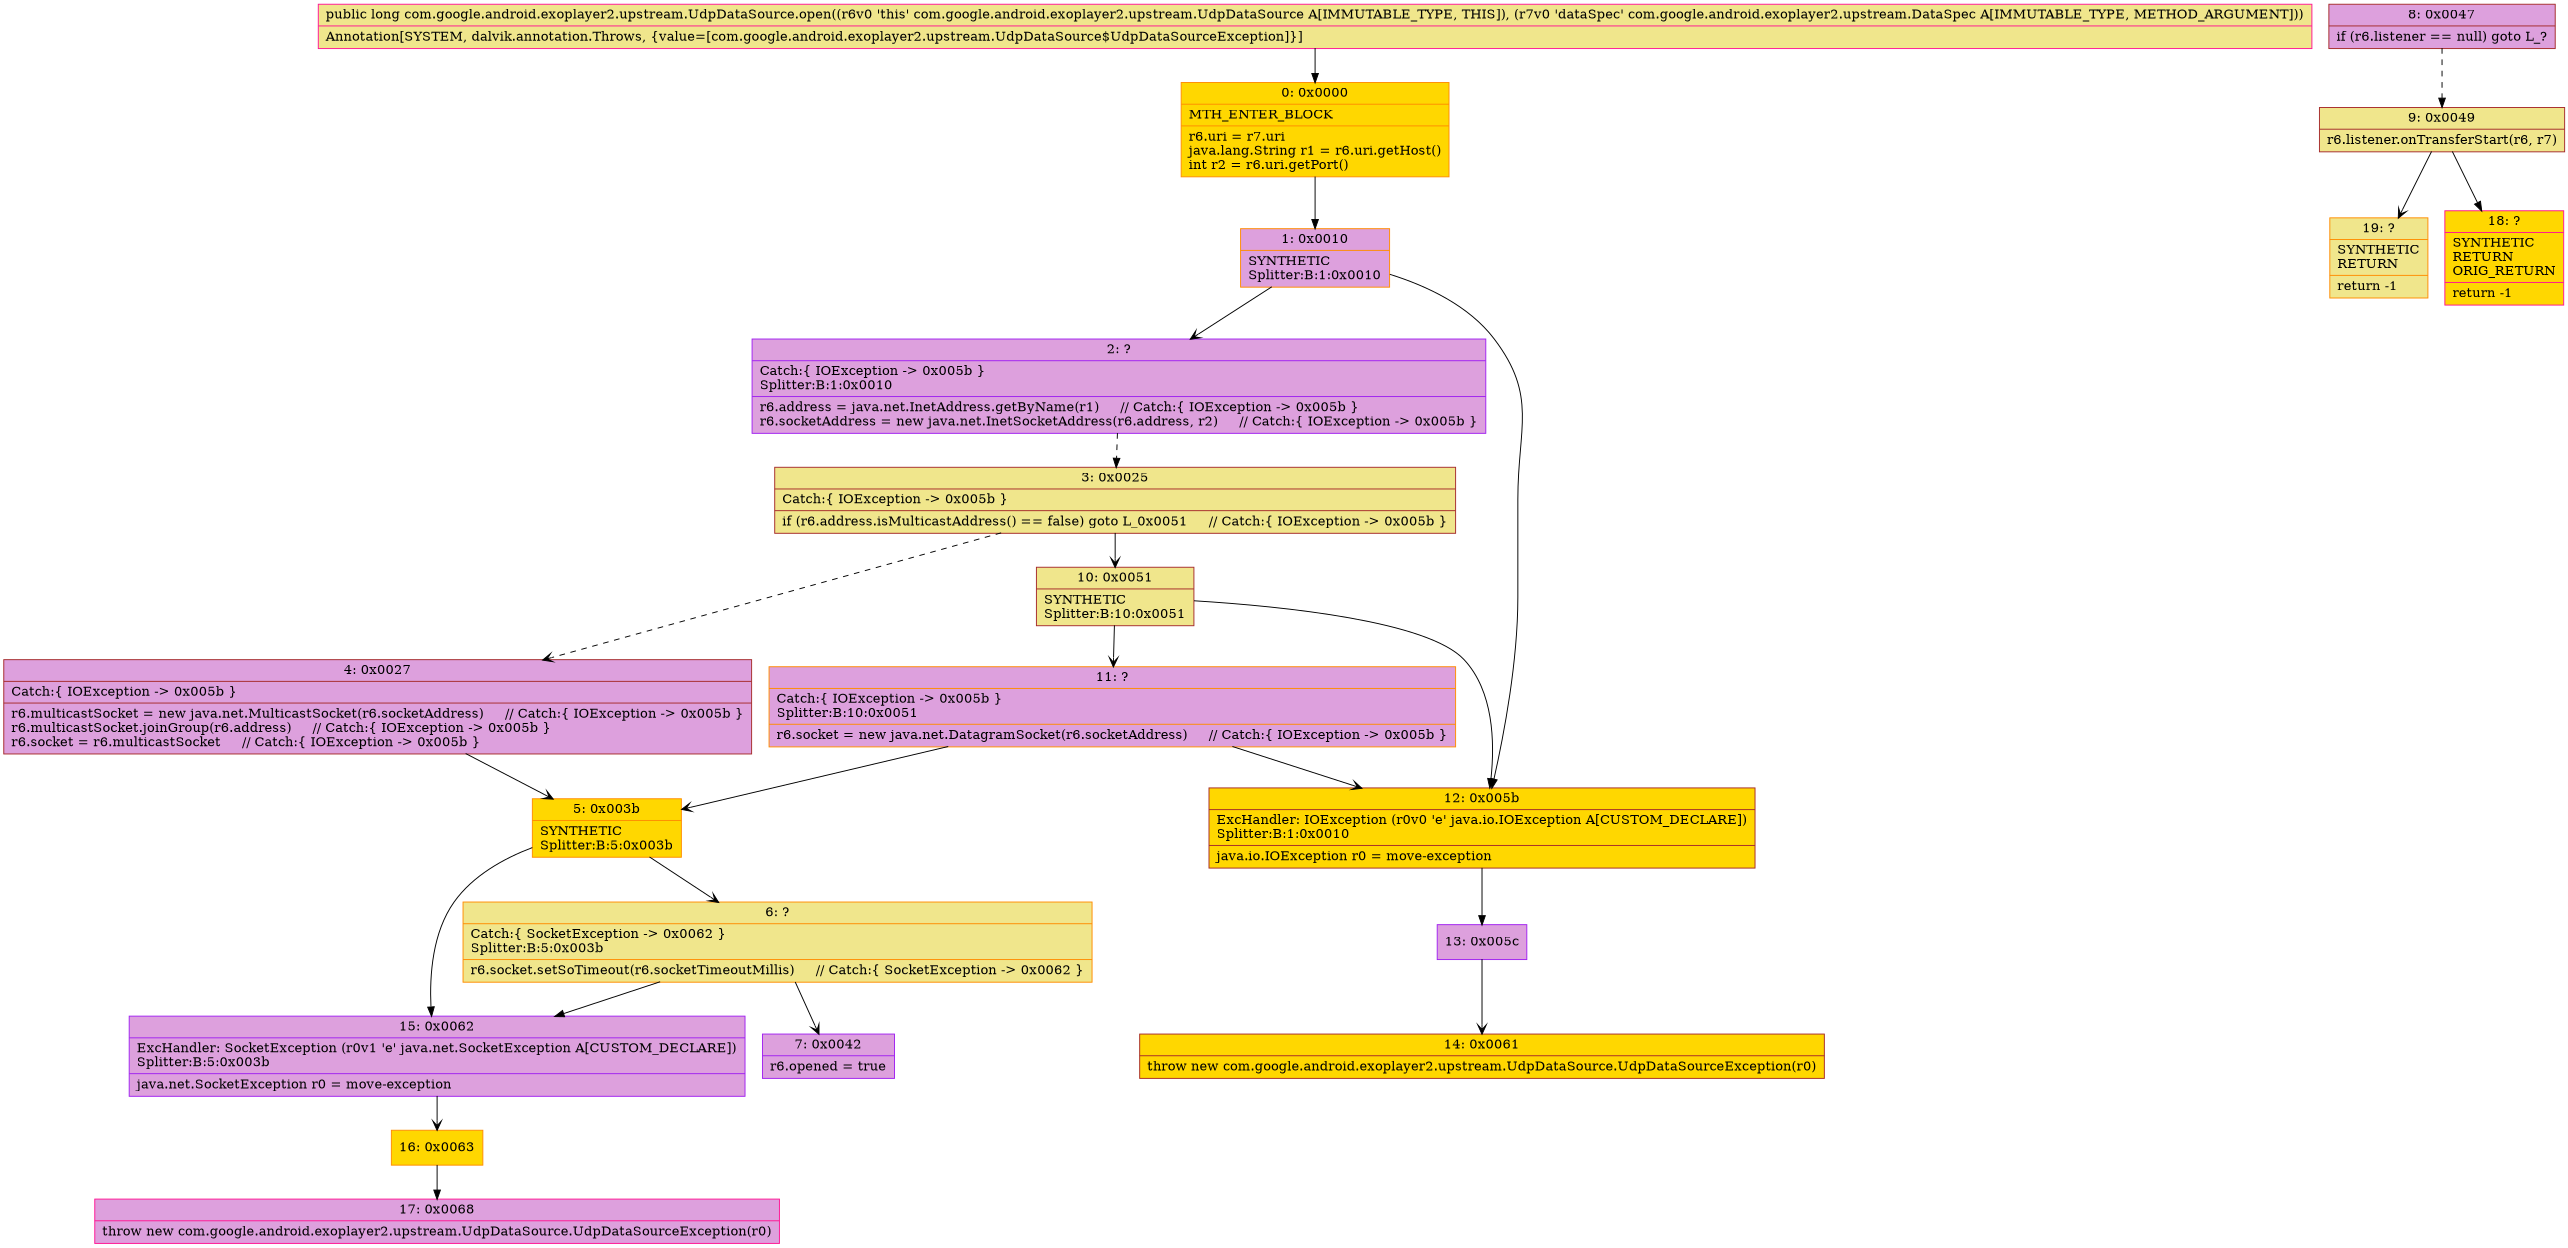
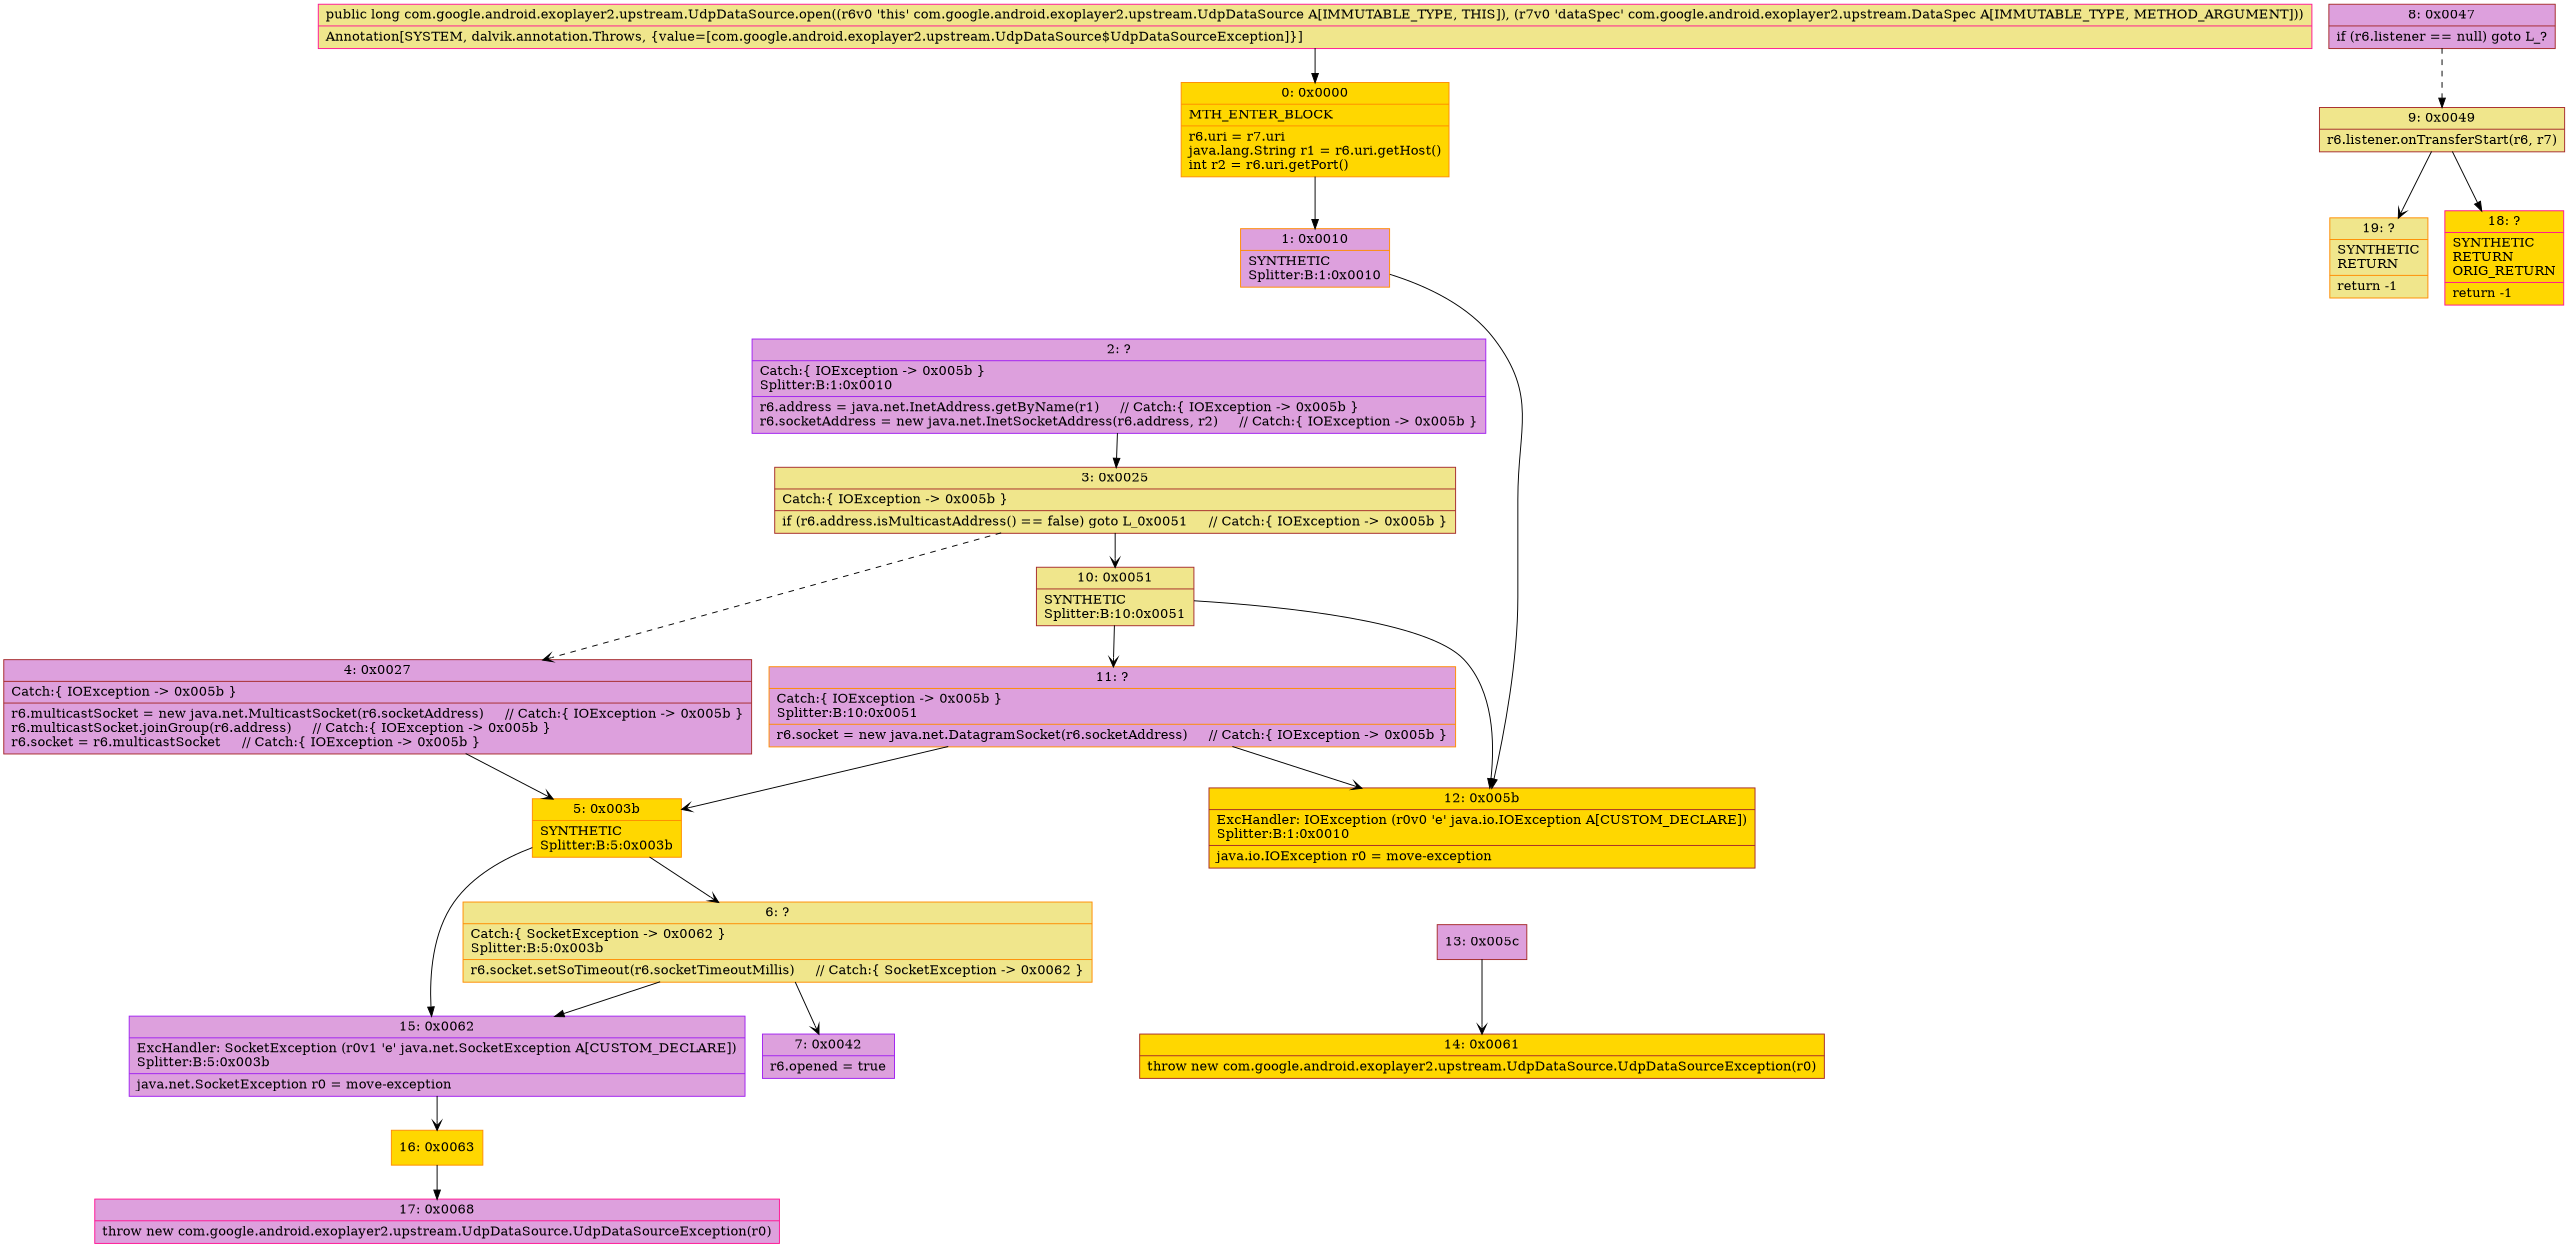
(1235, 310) -> none
(1117, 446) -> (1117, 446)
(1482, 892) -> none
(1482, 942) -> (1482, 942)
